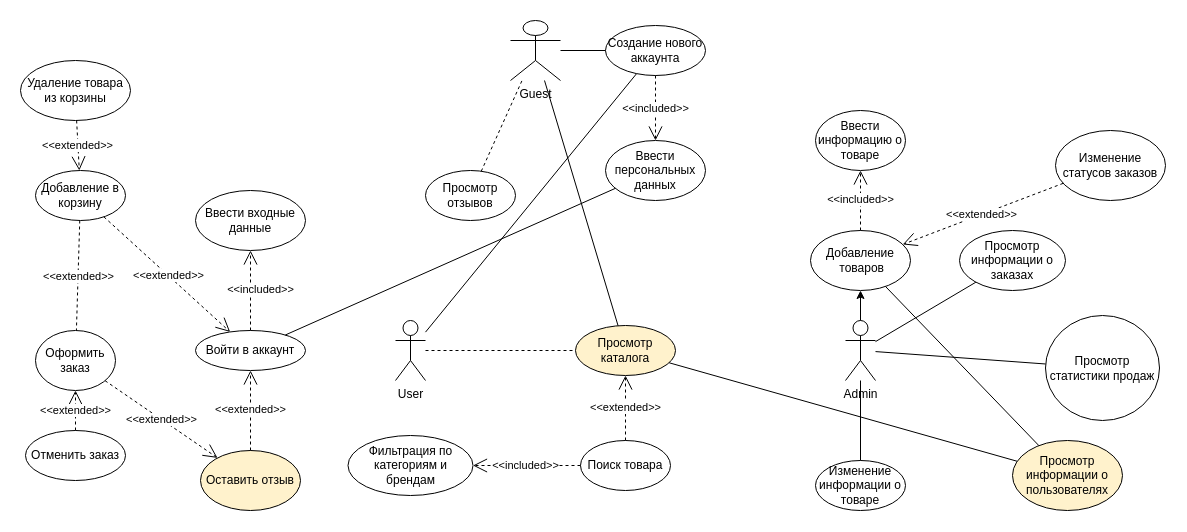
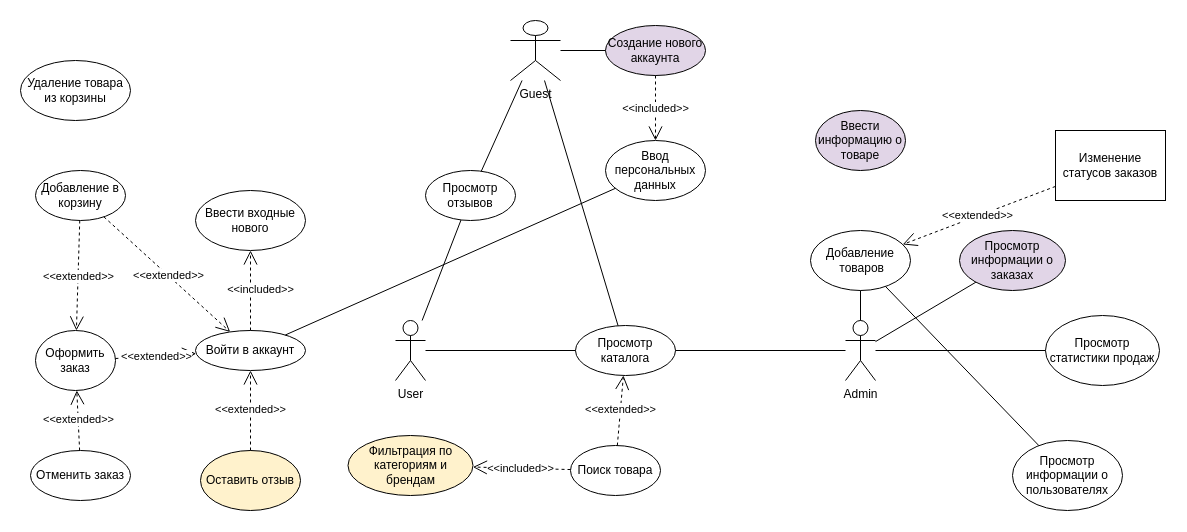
(656, 51) -> (656, 51)
(501, 126) -> (501, 126)
(861, 141) -> (861, 141)
(78, 144) -> none
(1111, 166) -> (1111, 166)
(656, 171) -> (656, 171)
(861, 202) -> none
(531, 203) -> (441, 271)
(251, 221) -> (251, 221)
(1013, 261) -> (1013, 261)
(861, 298) -> (861, 296)
(77, 325) -> (77, 324)
(501, 351) -> (501, 351)
(626, 351) -> (626, 351)
(1103, 368) -> (1103, 351)
(843, 412) -> (761, 351)
(160, 419) -> (155, 356)
(861, 421) -> none
(76, 456) -> (81, 476)
(411, 466) -> (411, 466)
(626, 466) -> (616, 471)
(1068, 476) -> (1068, 476)
(861, 486) -> none
